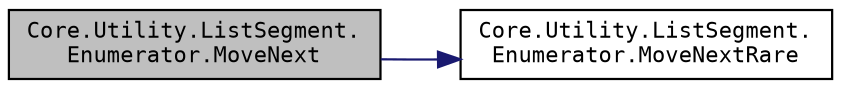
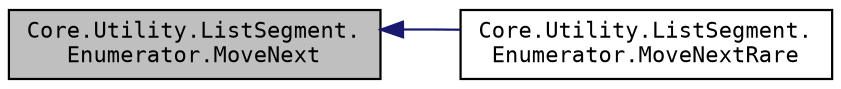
(409, 60) -> (432, 29)
